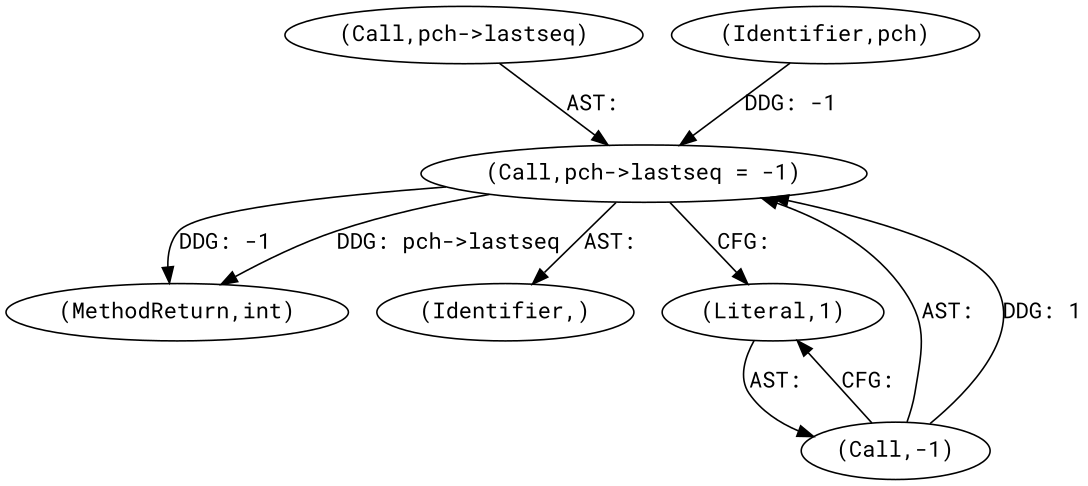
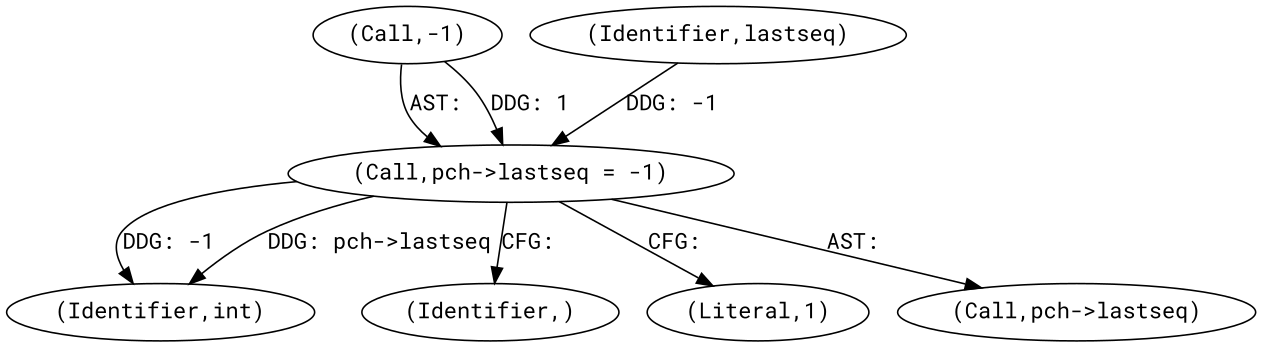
(826, 35) -> (718, 35)
(547, 99) -> (788, 242)
(617, 243) -> (535, 243)
(177, 312) -> (161, 312)
(840, 388) -> none
(751, 396) -> none
